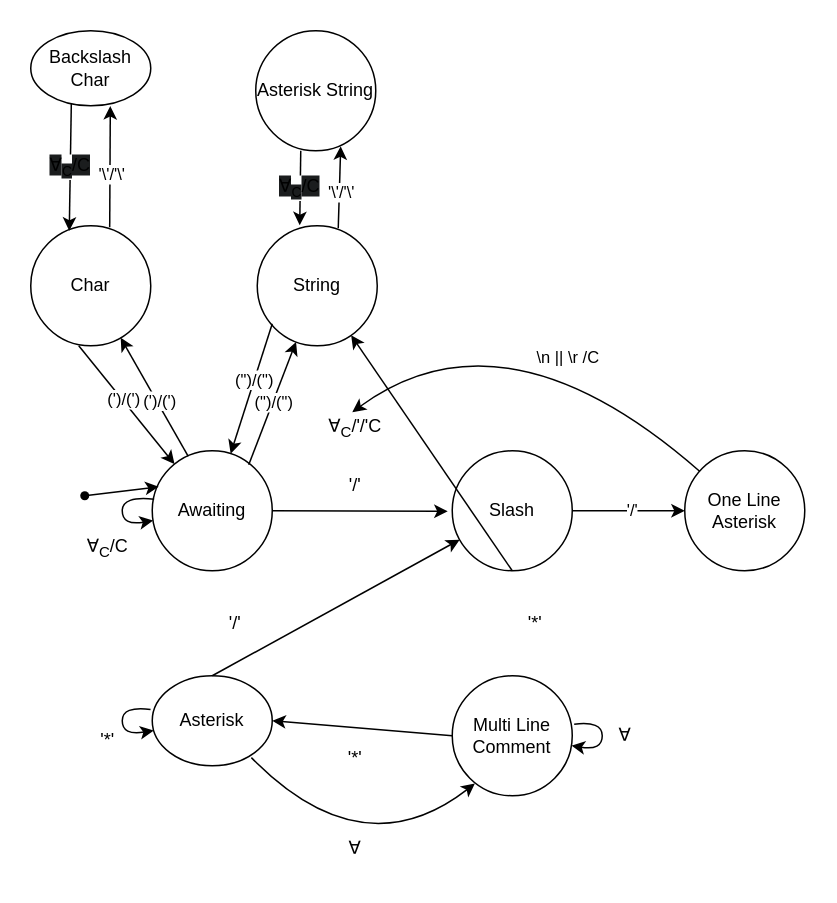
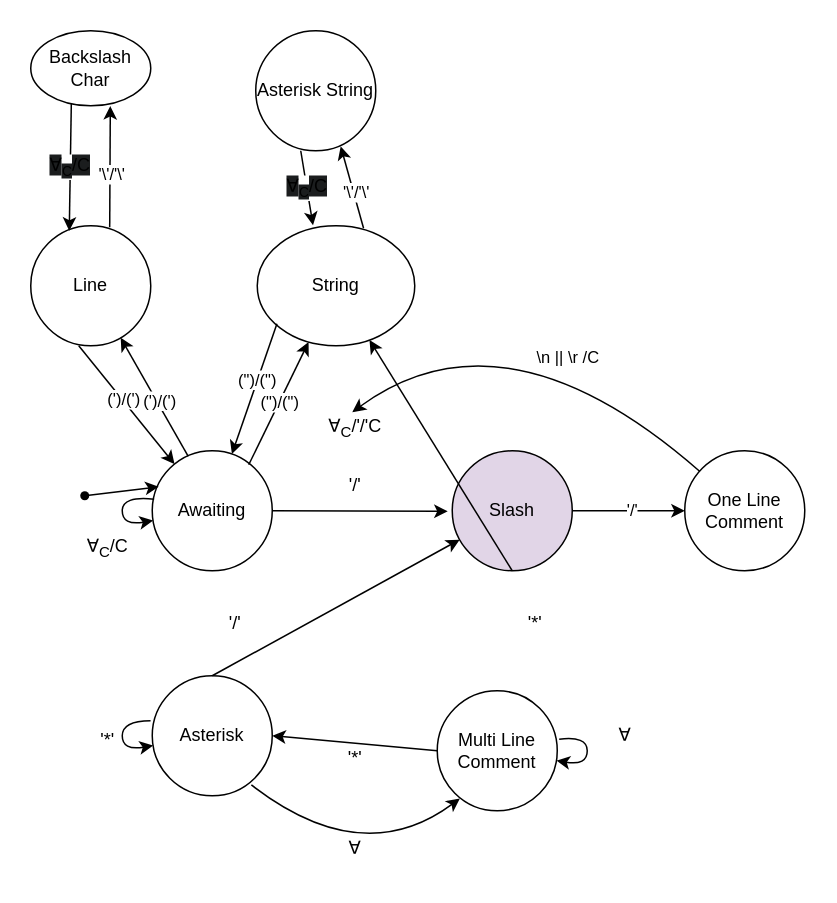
(91, 286) -> (91, 286)
(317, 286) -> (336, 286)
(512, 511) -> (512, 511)
(745, 511) -> (745, 511)
(212, 721) -> (212, 736)
(512, 736) -> (497, 751)
